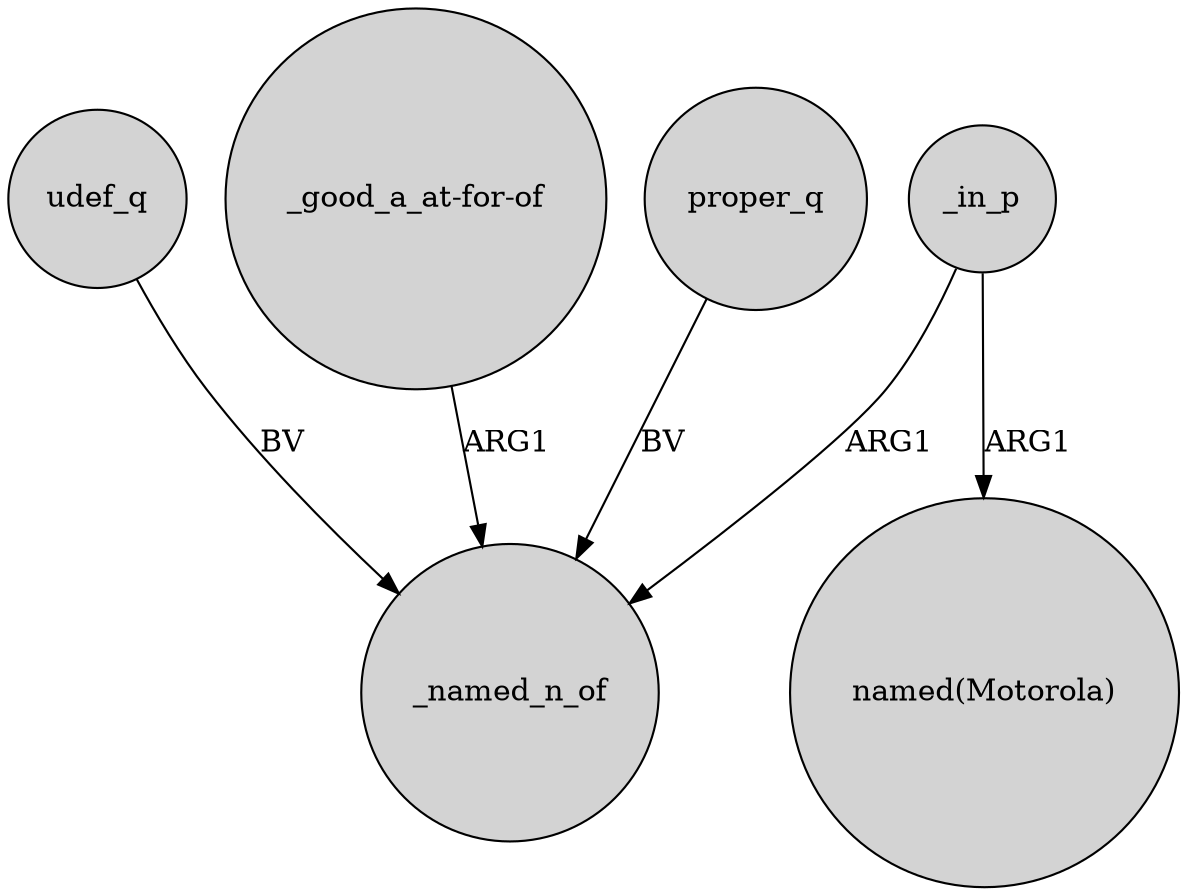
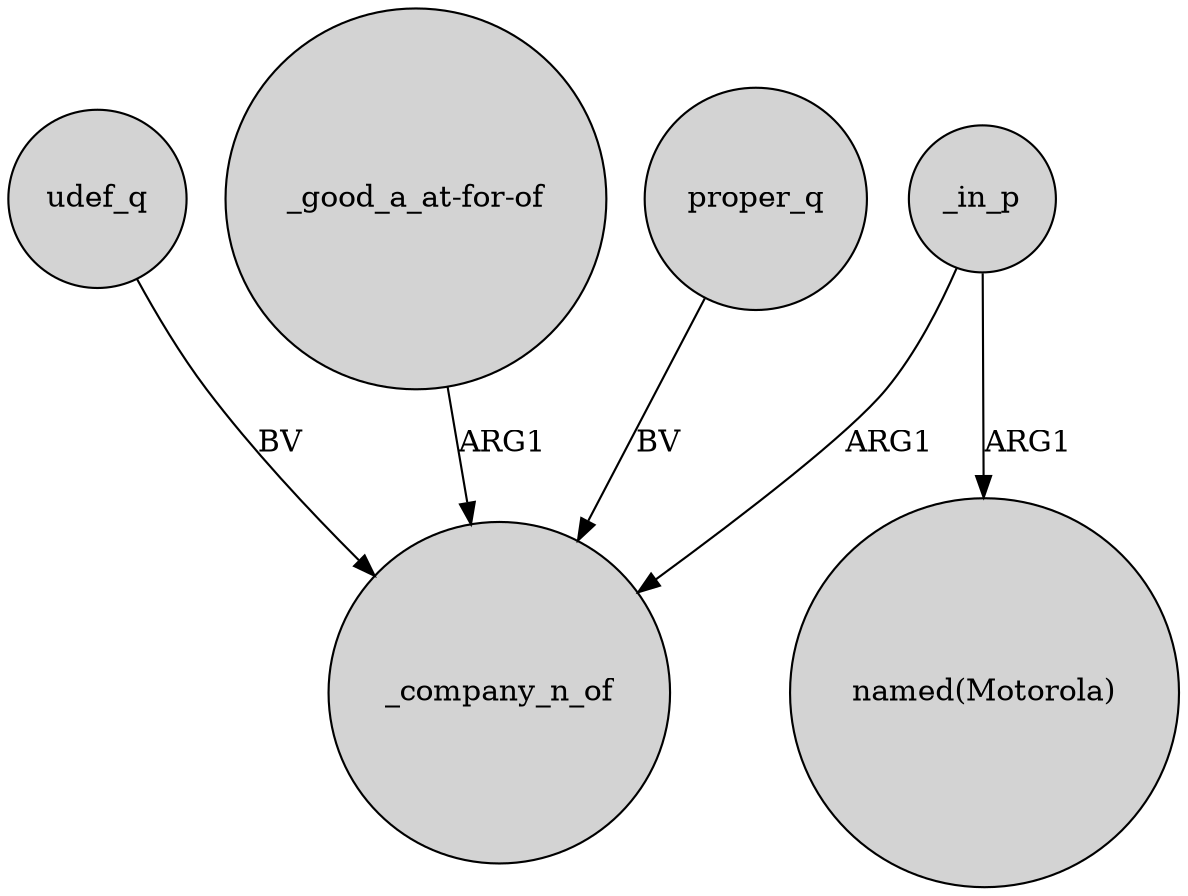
(510, 693) -> (499, 693)
